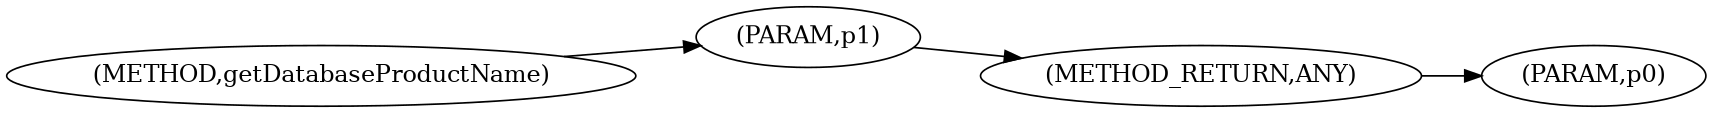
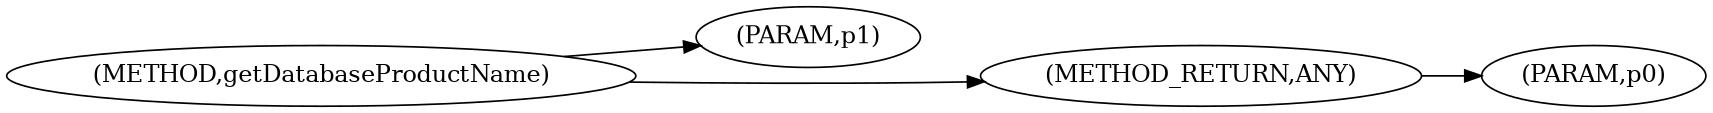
(959, 52) -> (798, 83)
